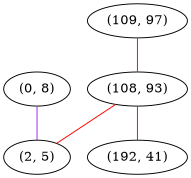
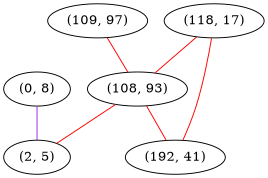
none -> (214, 21)
